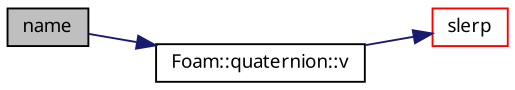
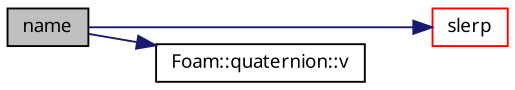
(390, 41) -> (251, 27)
